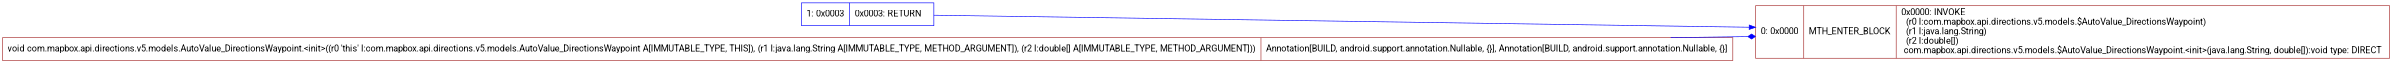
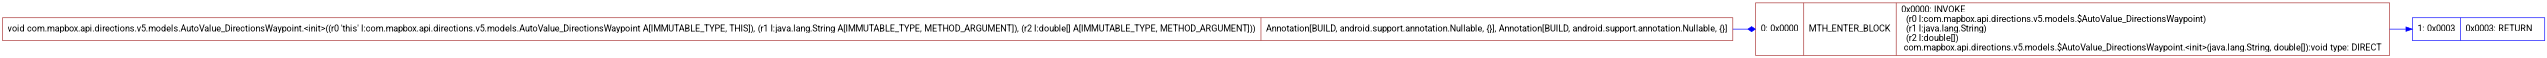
(1341, 21) -> (2398, 29)
